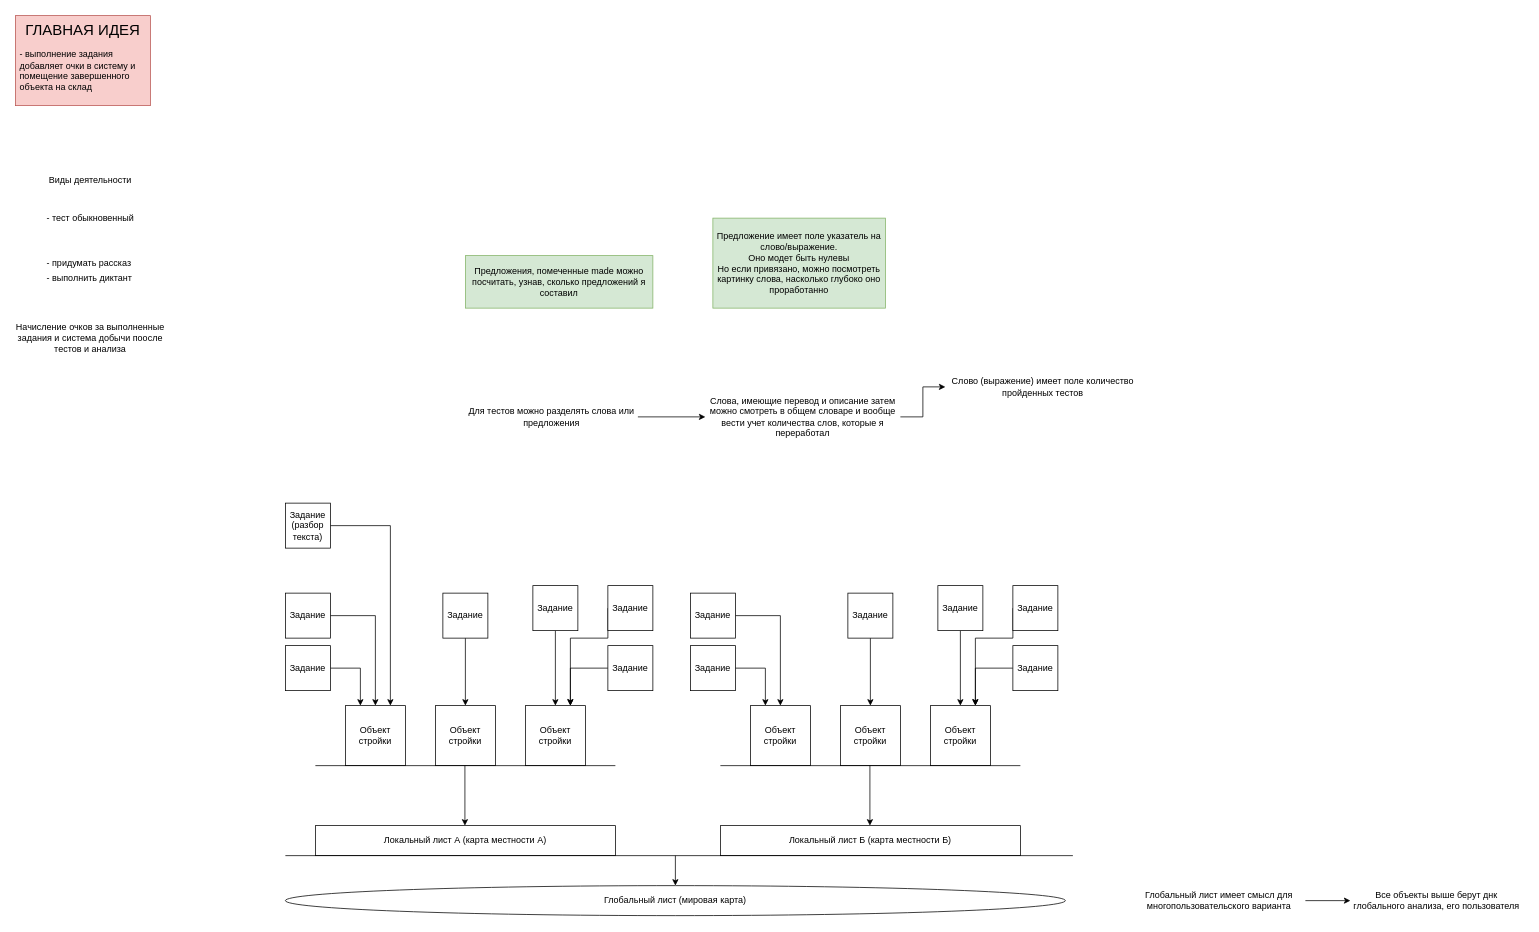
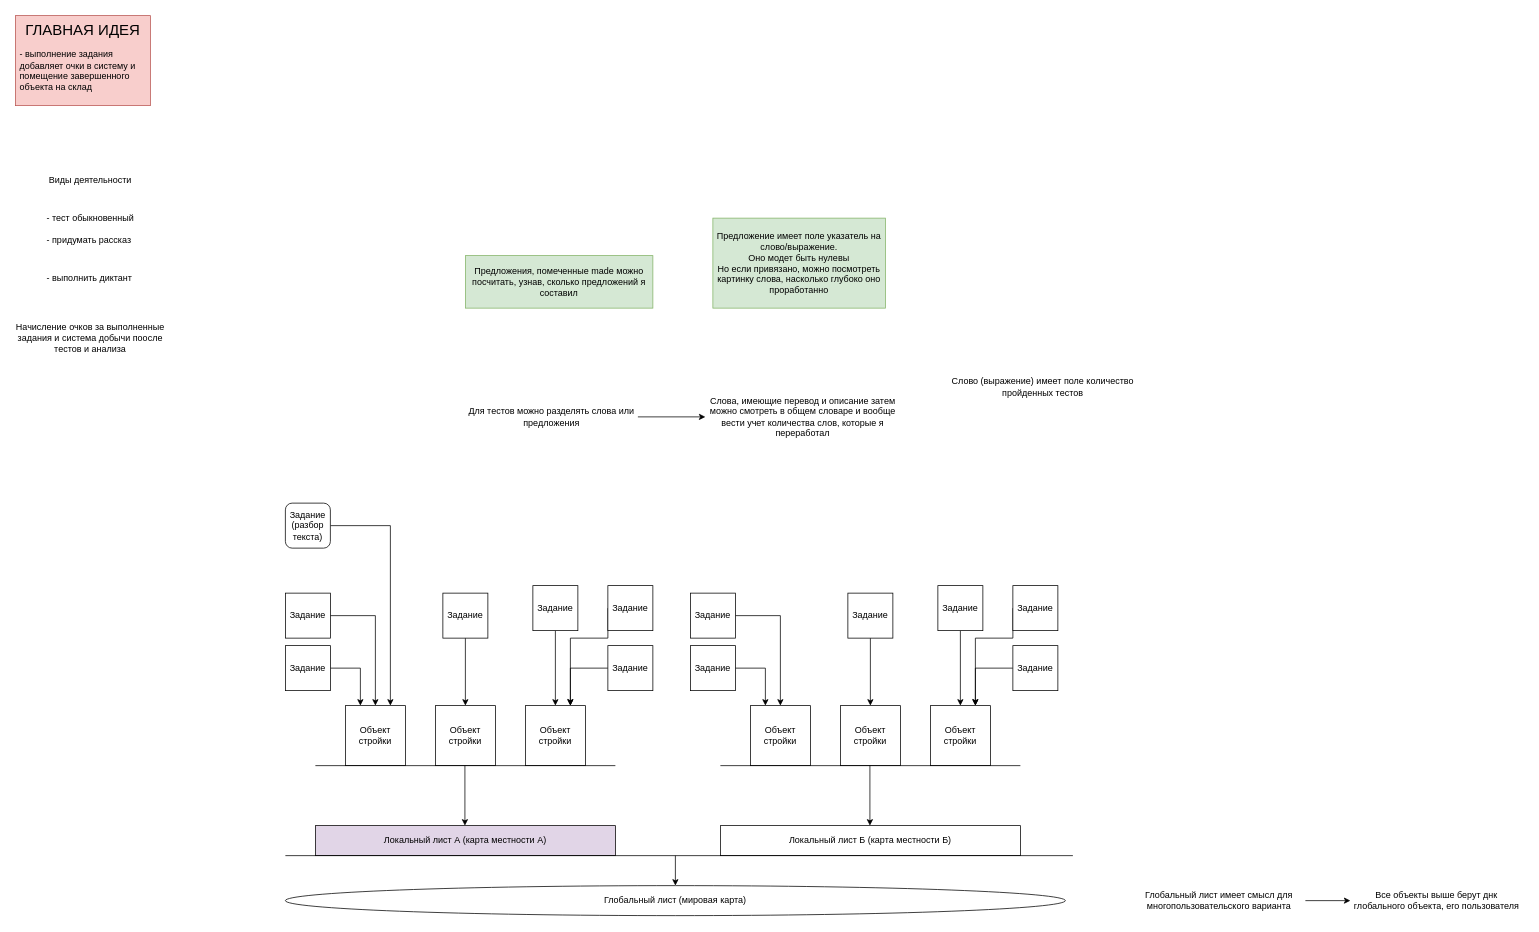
(120, 263) -> (120, 240)
(923, 417) -> none
(308, 525) -> (308, 525)
(465, 840) -> (465, 840)
(1437, 900) -> (1437, 900)
